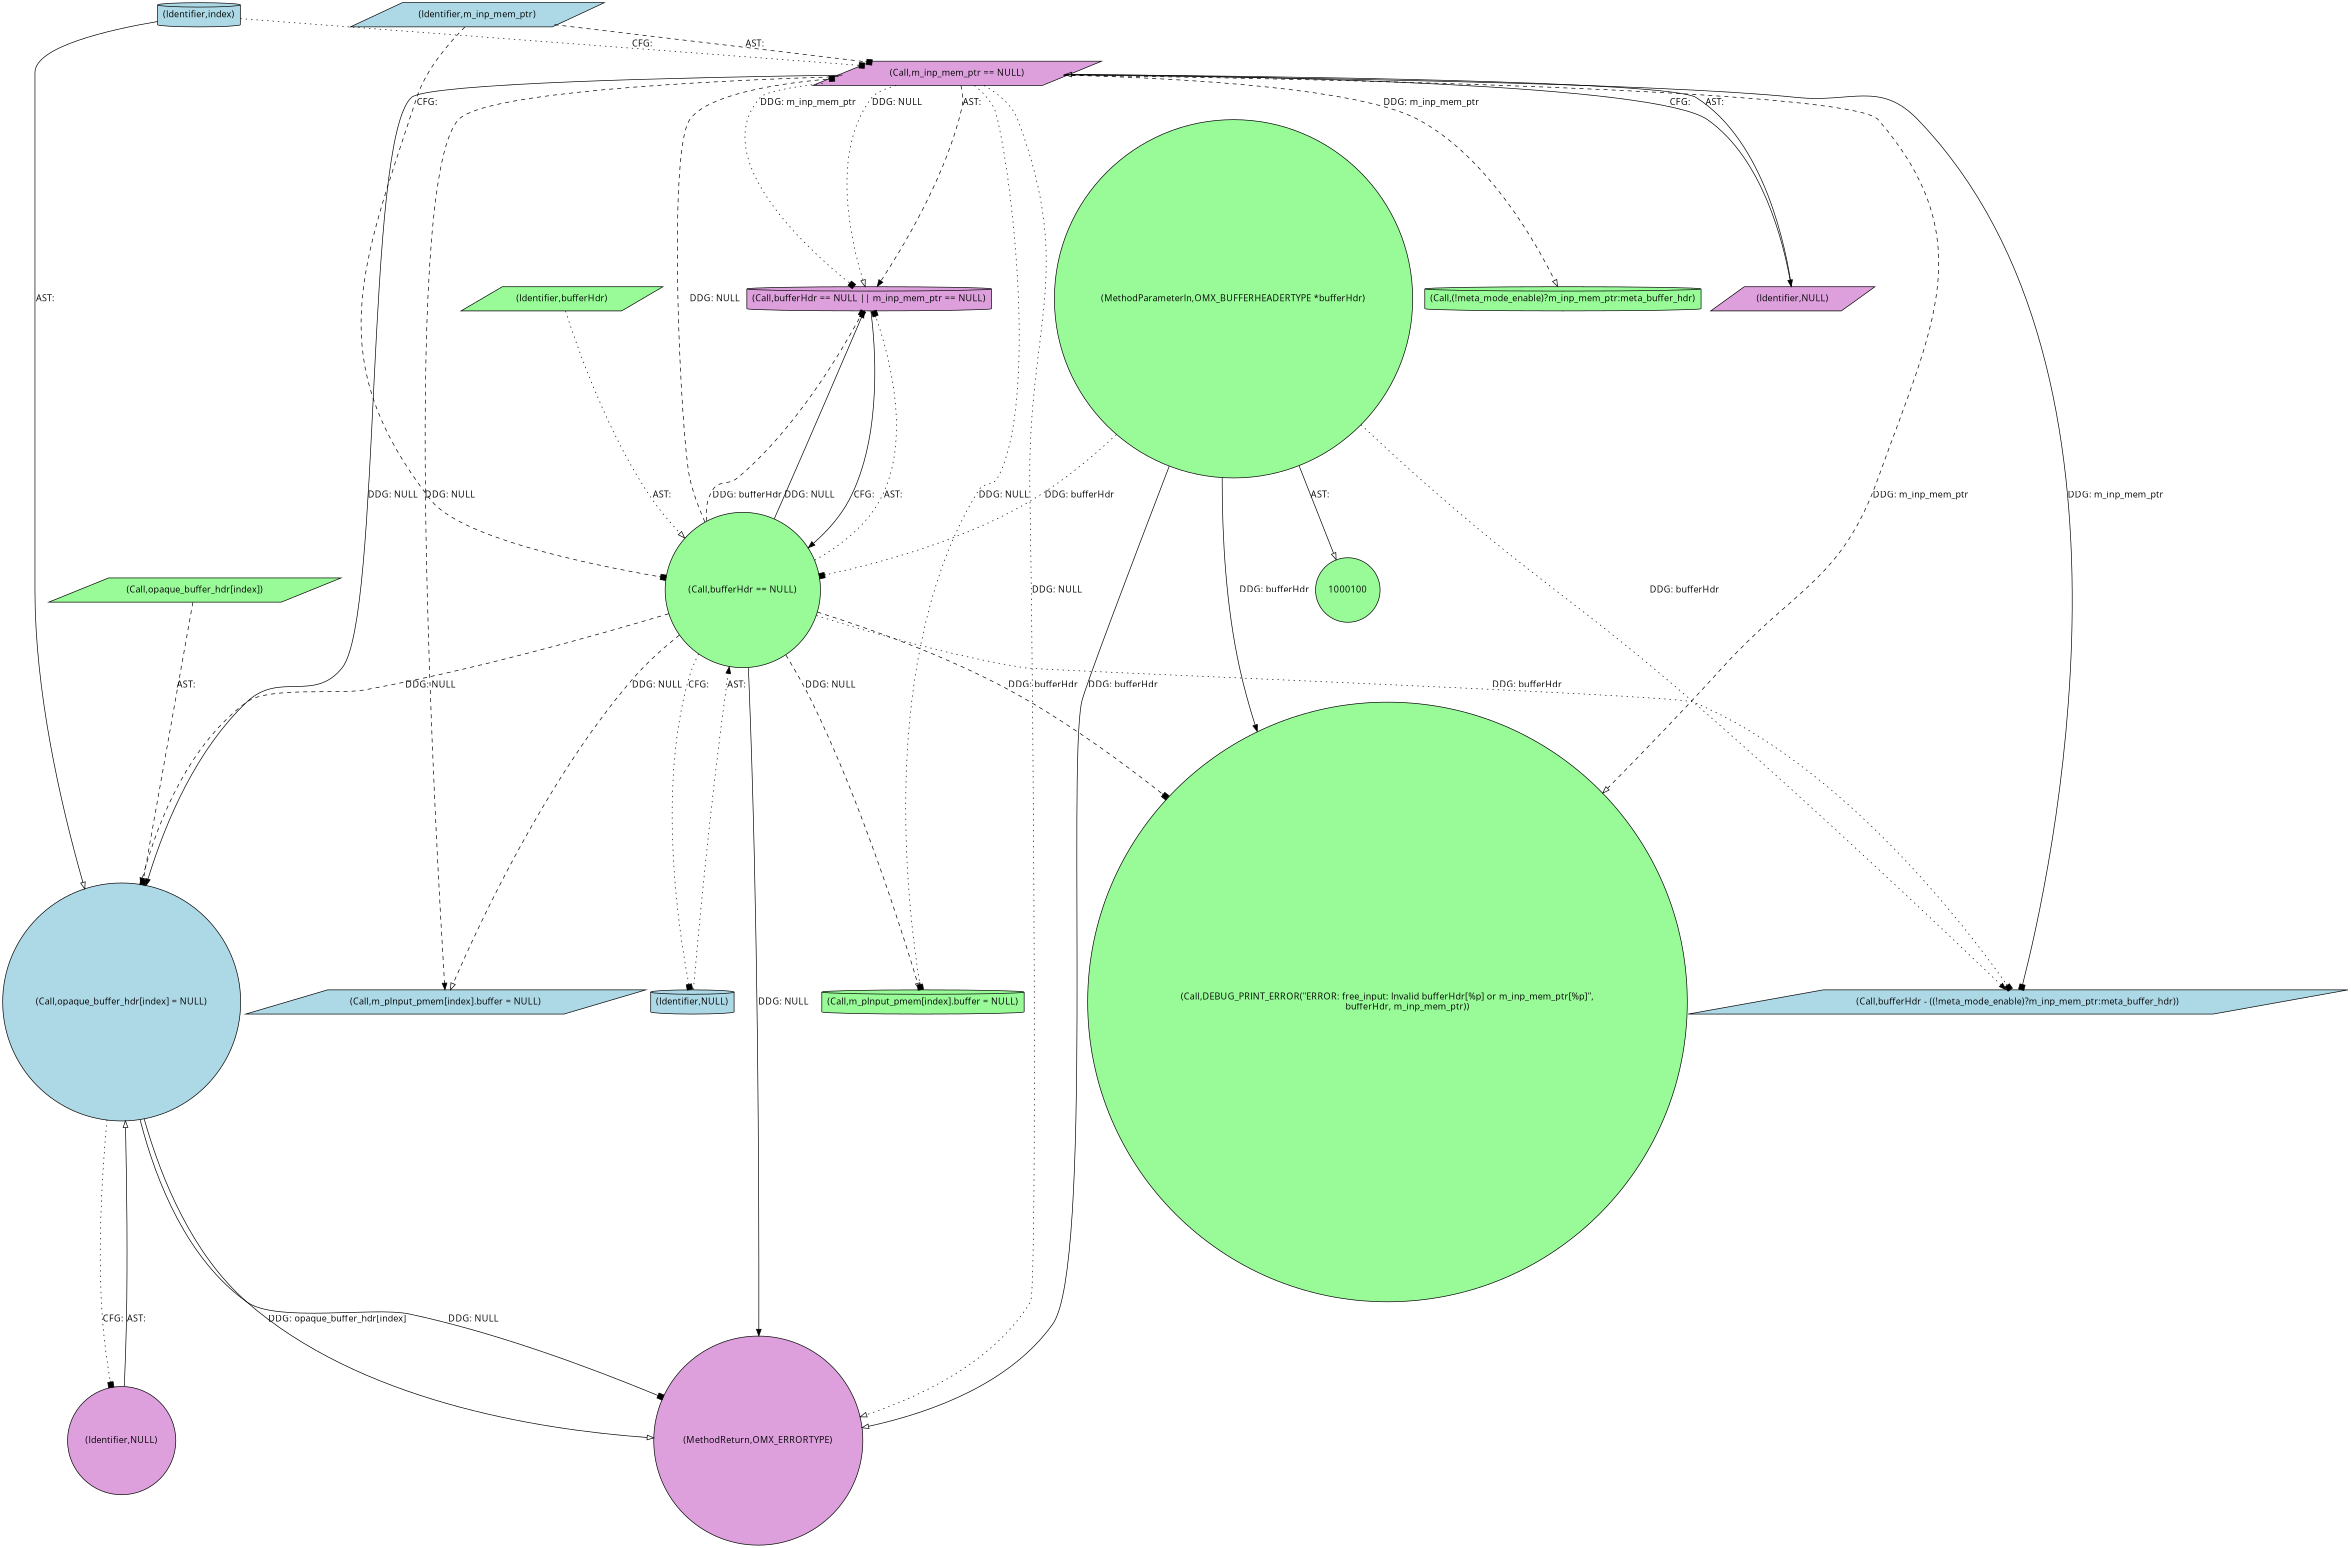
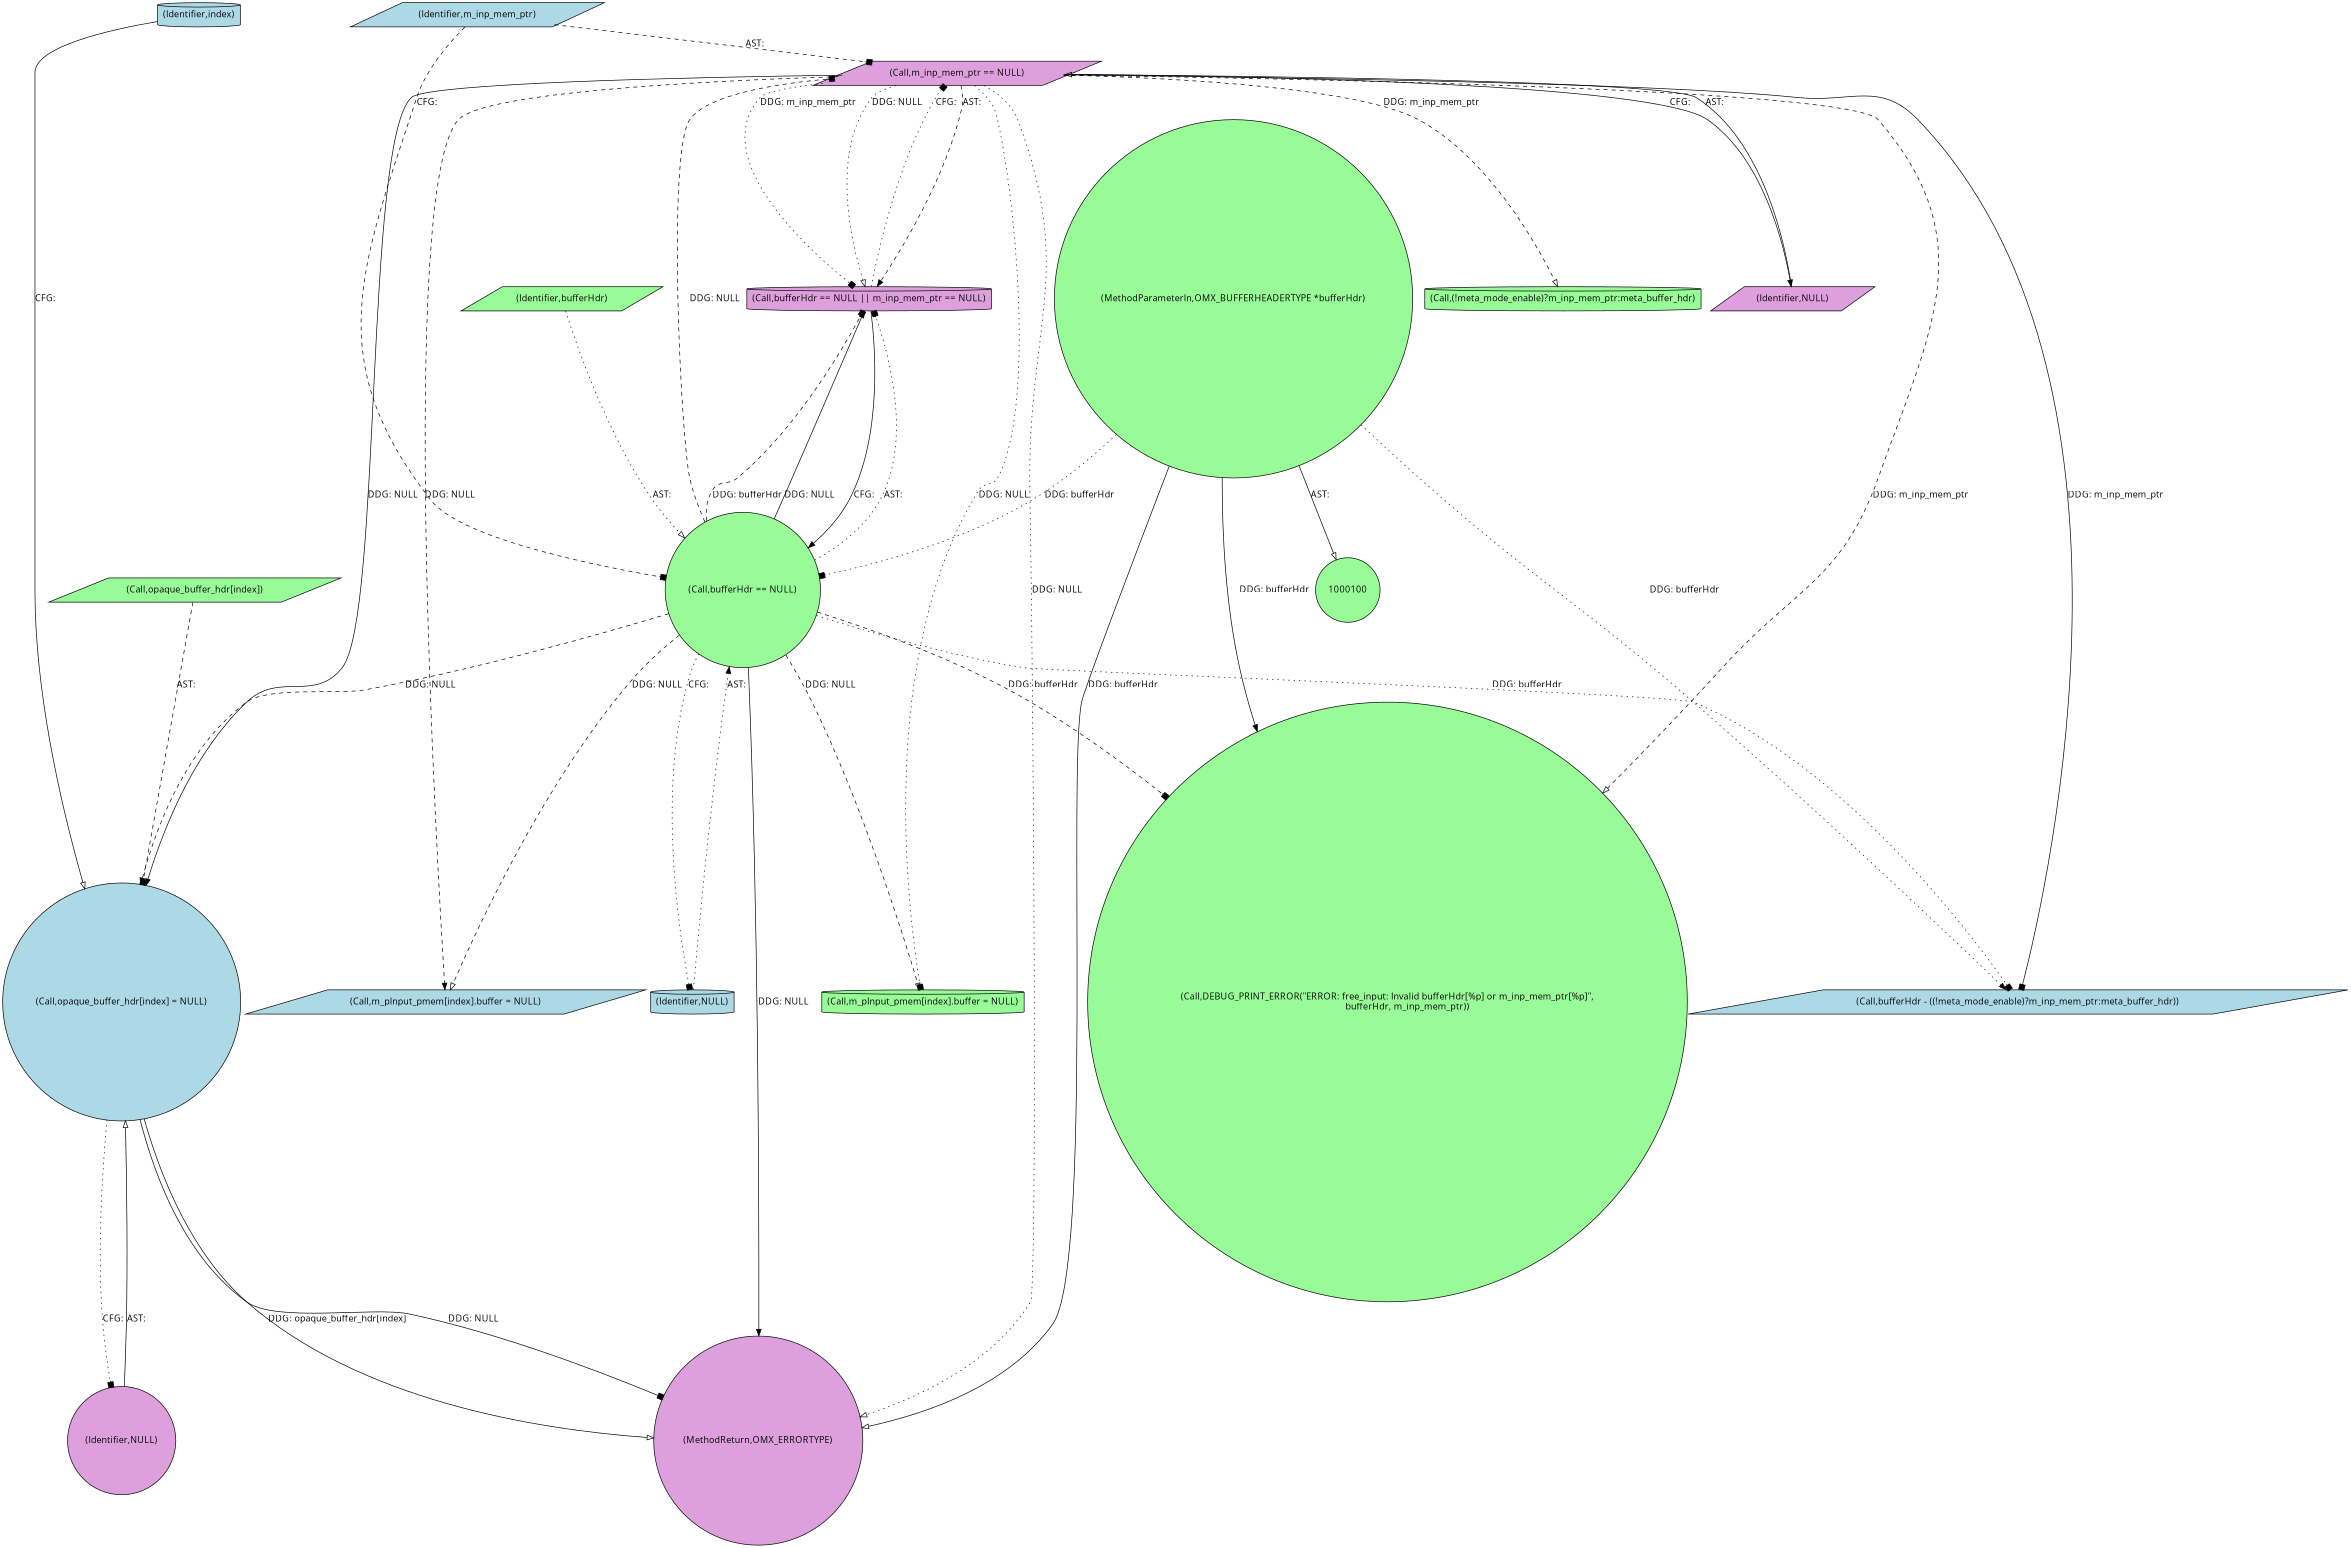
(549, 42) -> (897, 185)
(47, 299) -> (47, 299)
